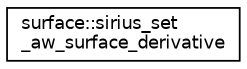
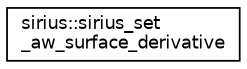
(123, 34) -> (123, 34)
